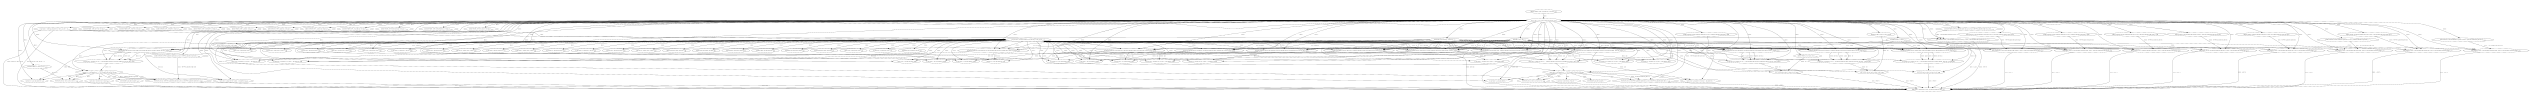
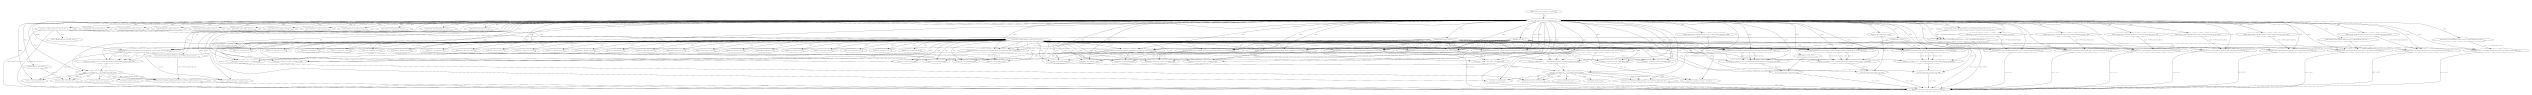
none -> (64, 40)
